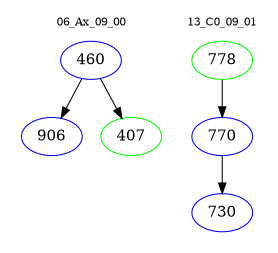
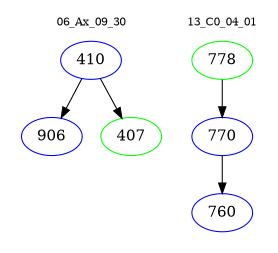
(92, 23) -> (92, 23)
(222, 23) -> (222, 23)
(91, 60) -> (91, 60)
(222, 213) -> (222, 213)
